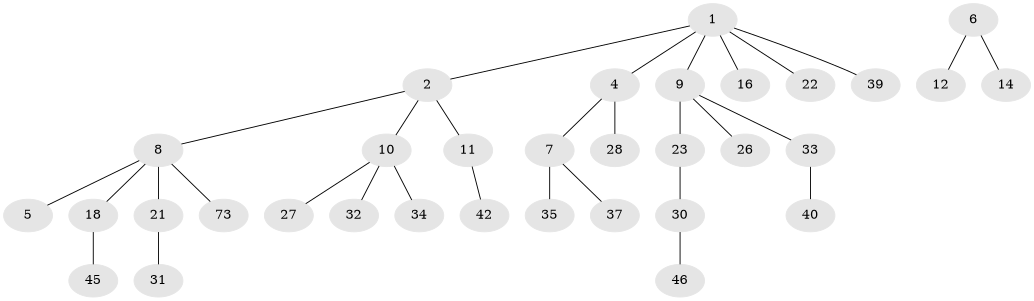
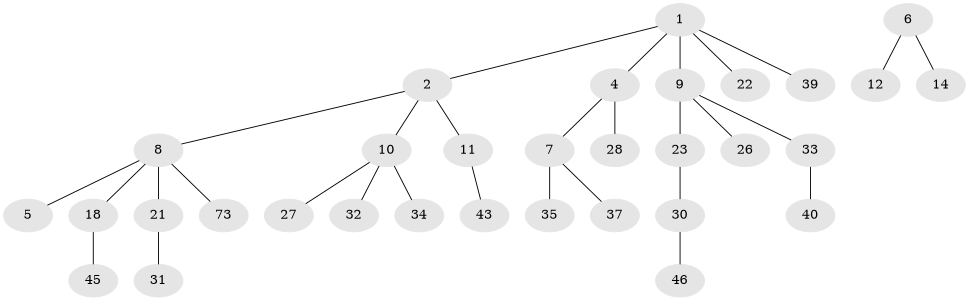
(745, 85) -> none
(484, 216) -> (484, 216)
